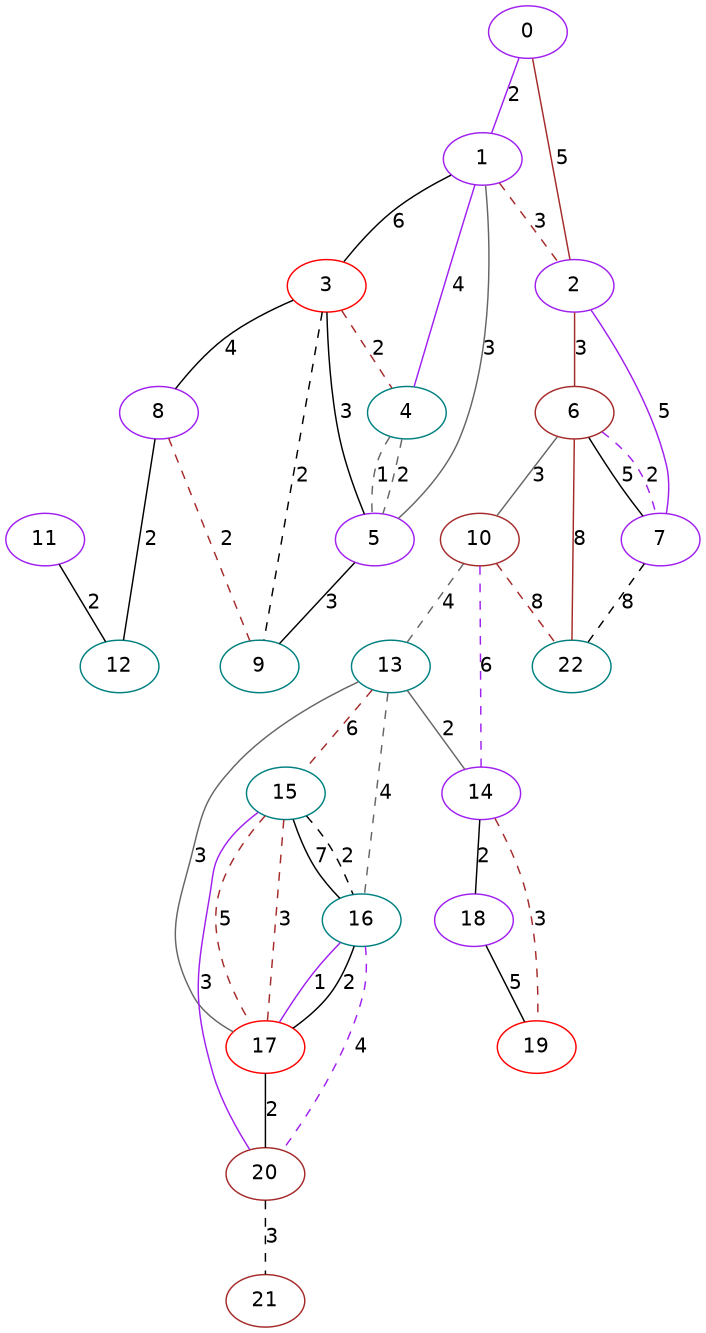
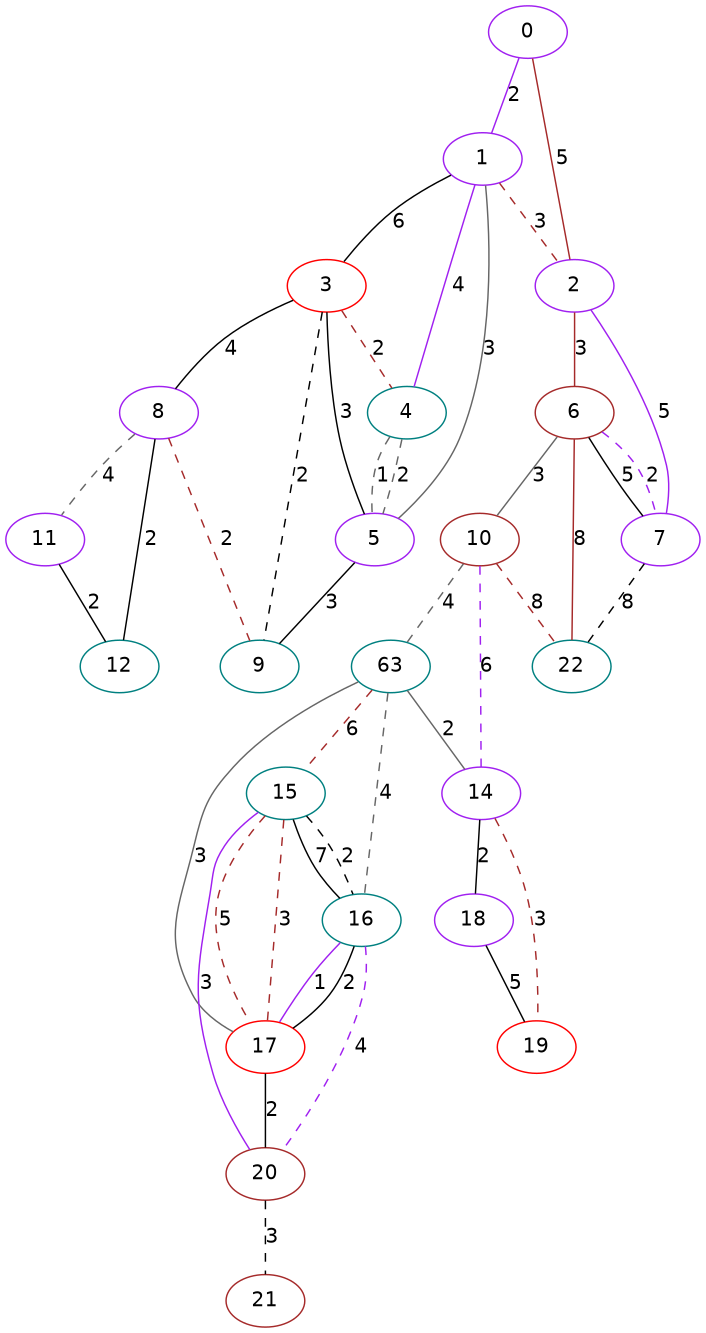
none -> (96, 472)
(391, 666) -> (391, 666)
